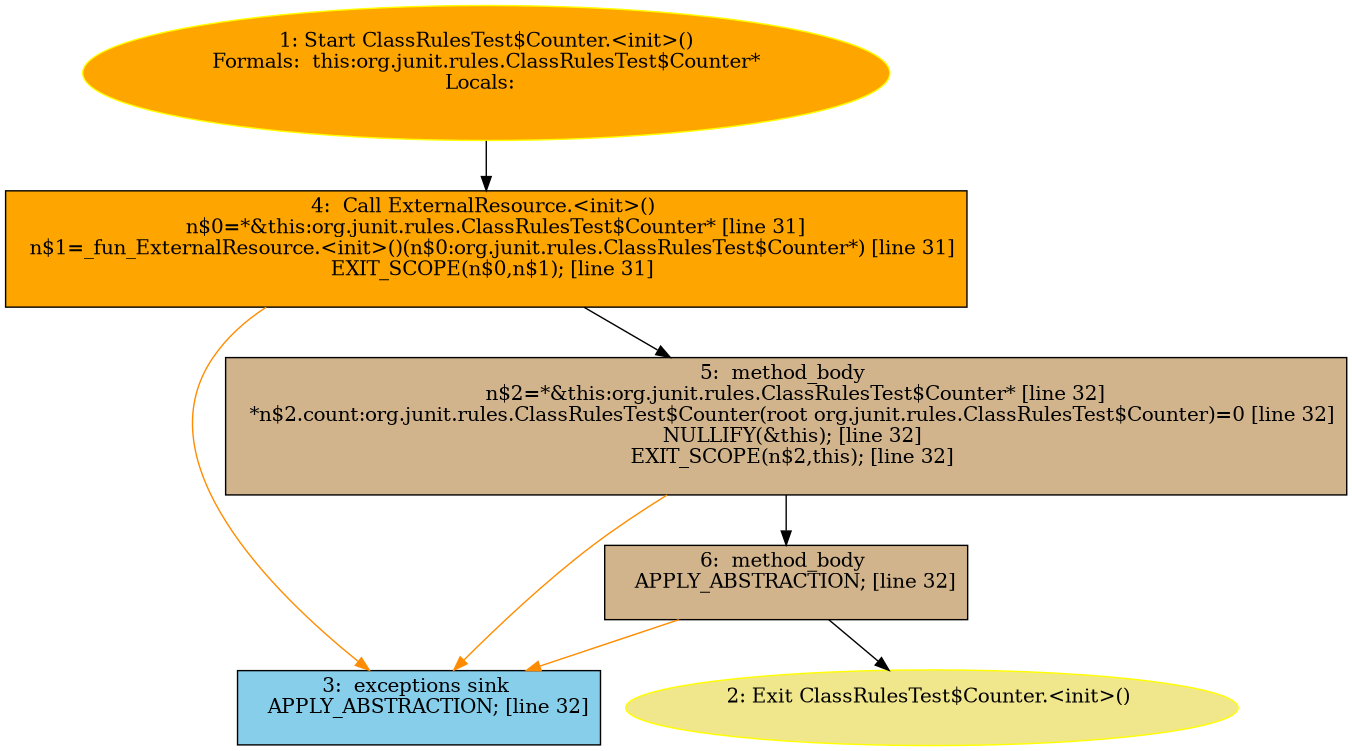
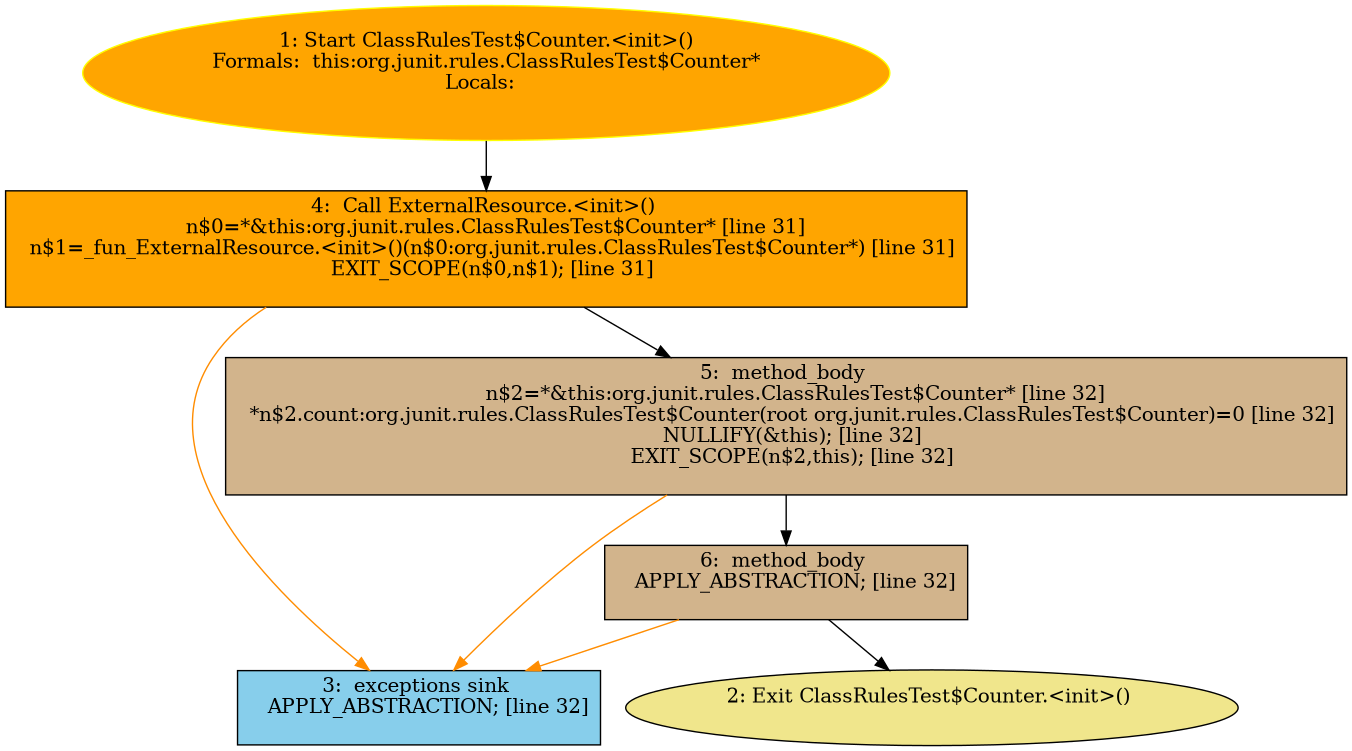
(932, 708) -> (932, 708)
